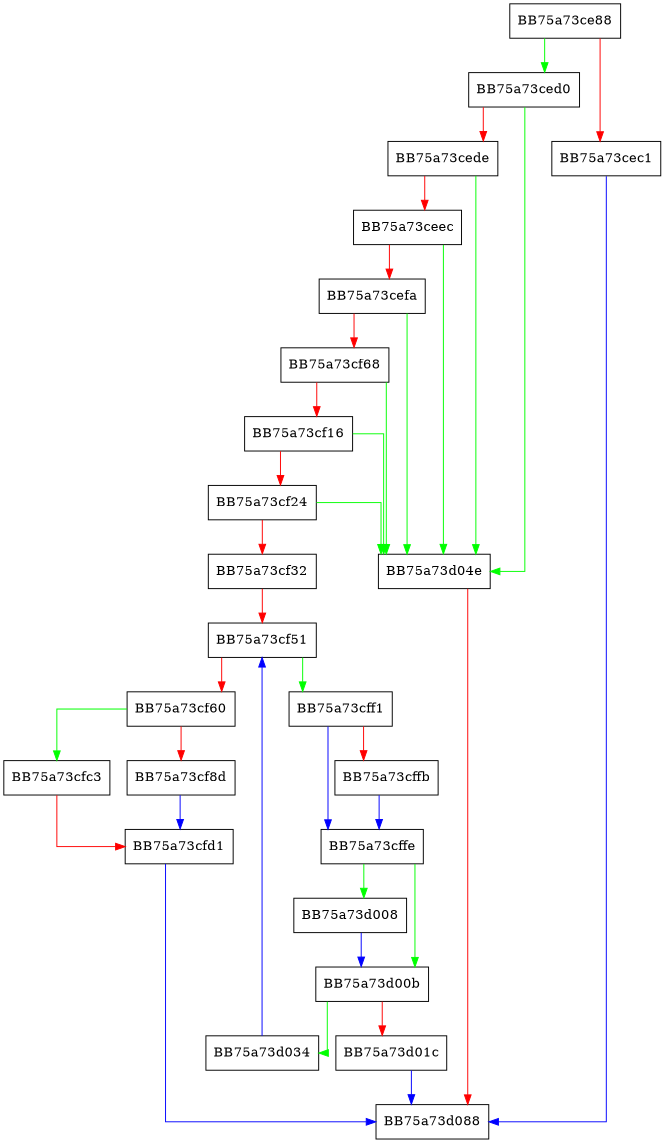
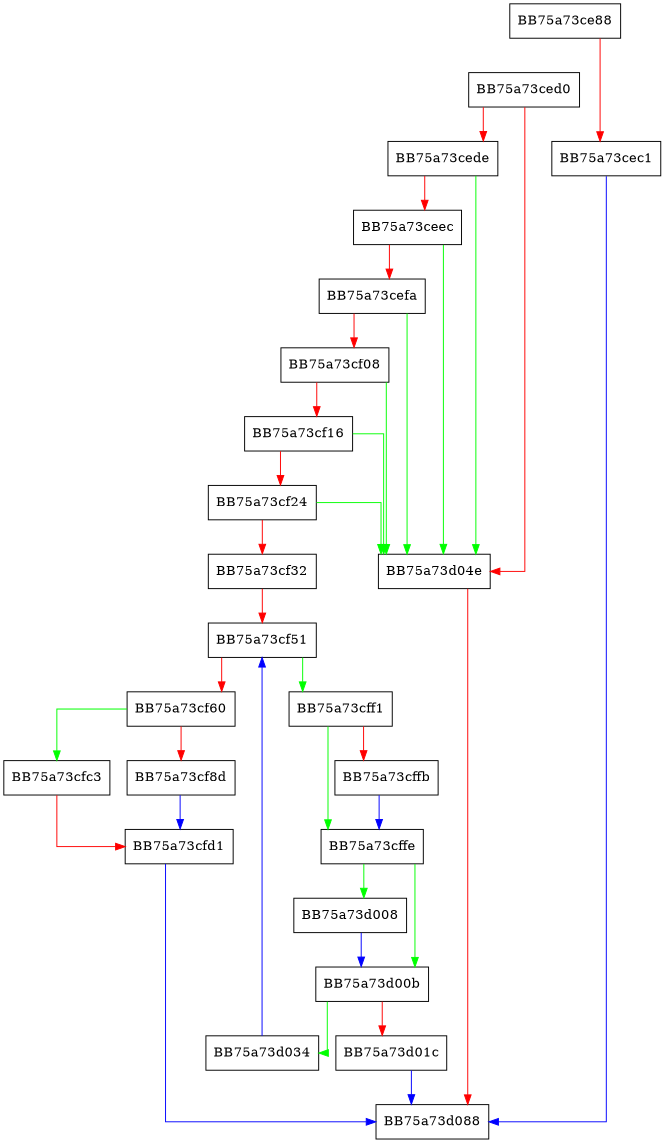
(545, 51) -> none
(525, 352) -> (525, 352)
(335, 365) -> (335, 365)
(328, 773) -> (328, 773)
